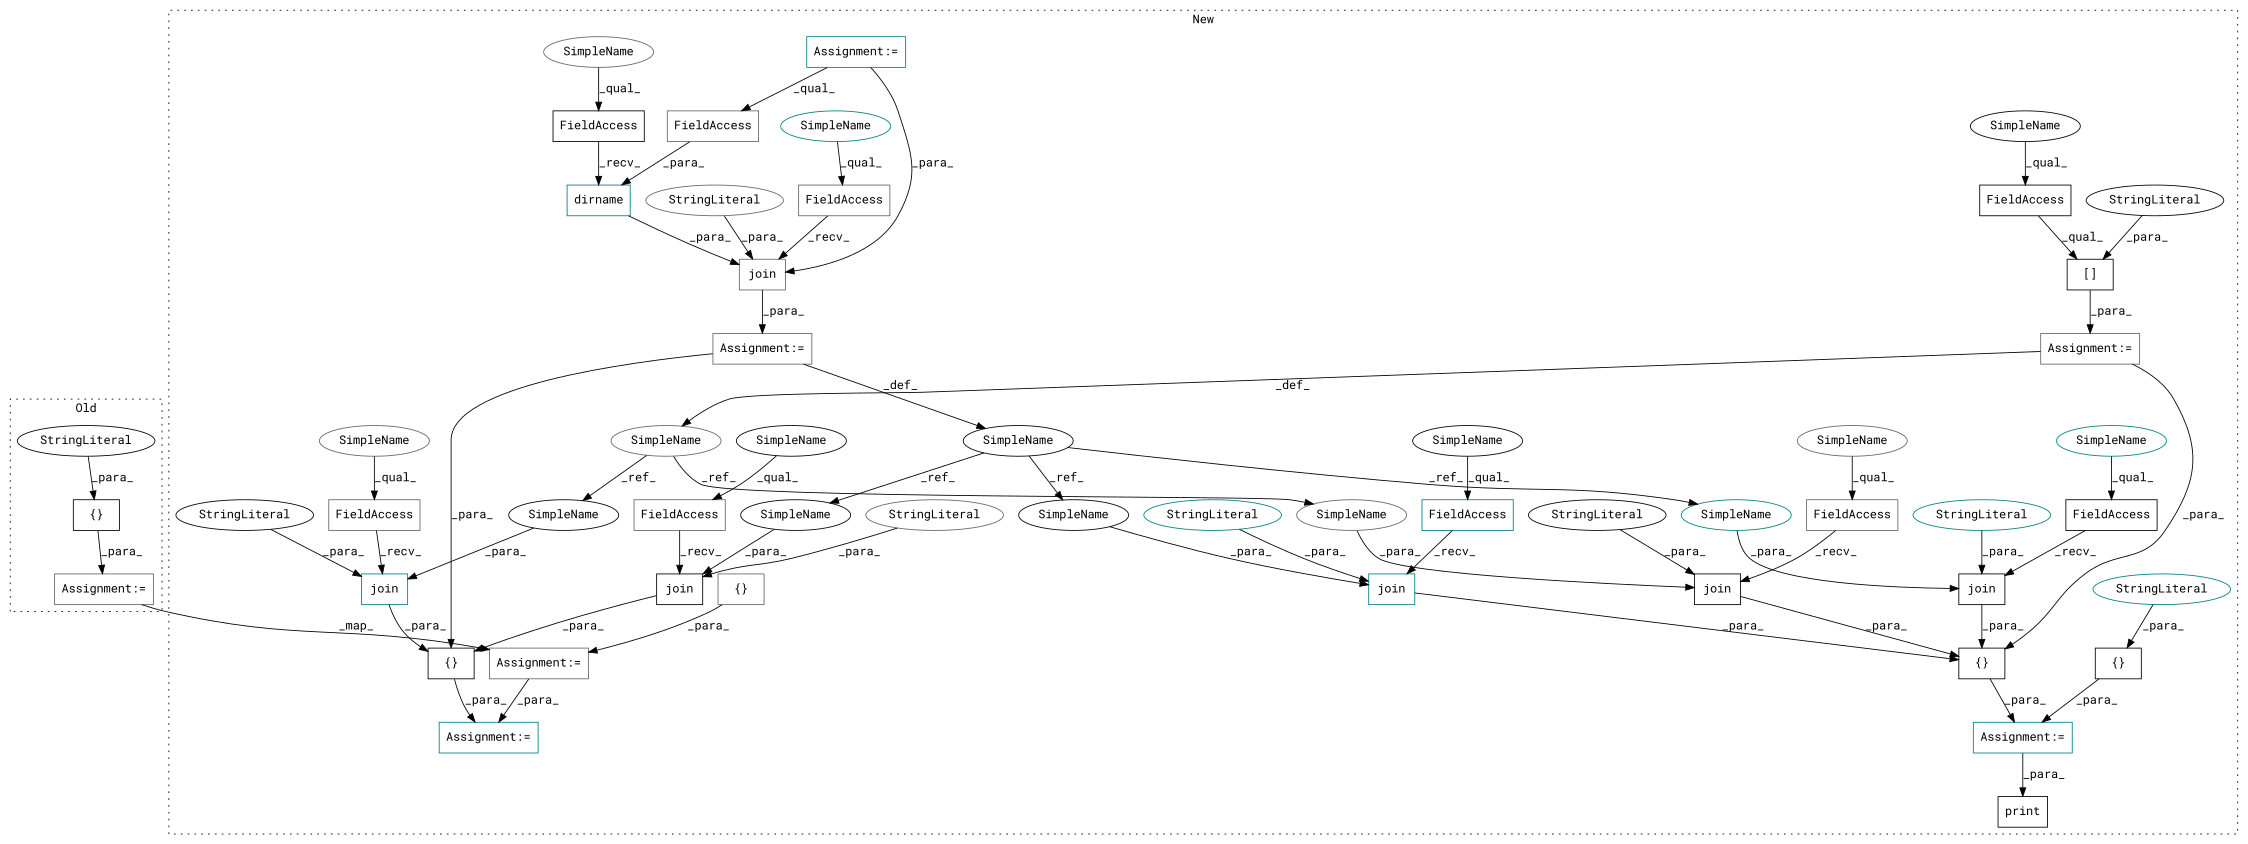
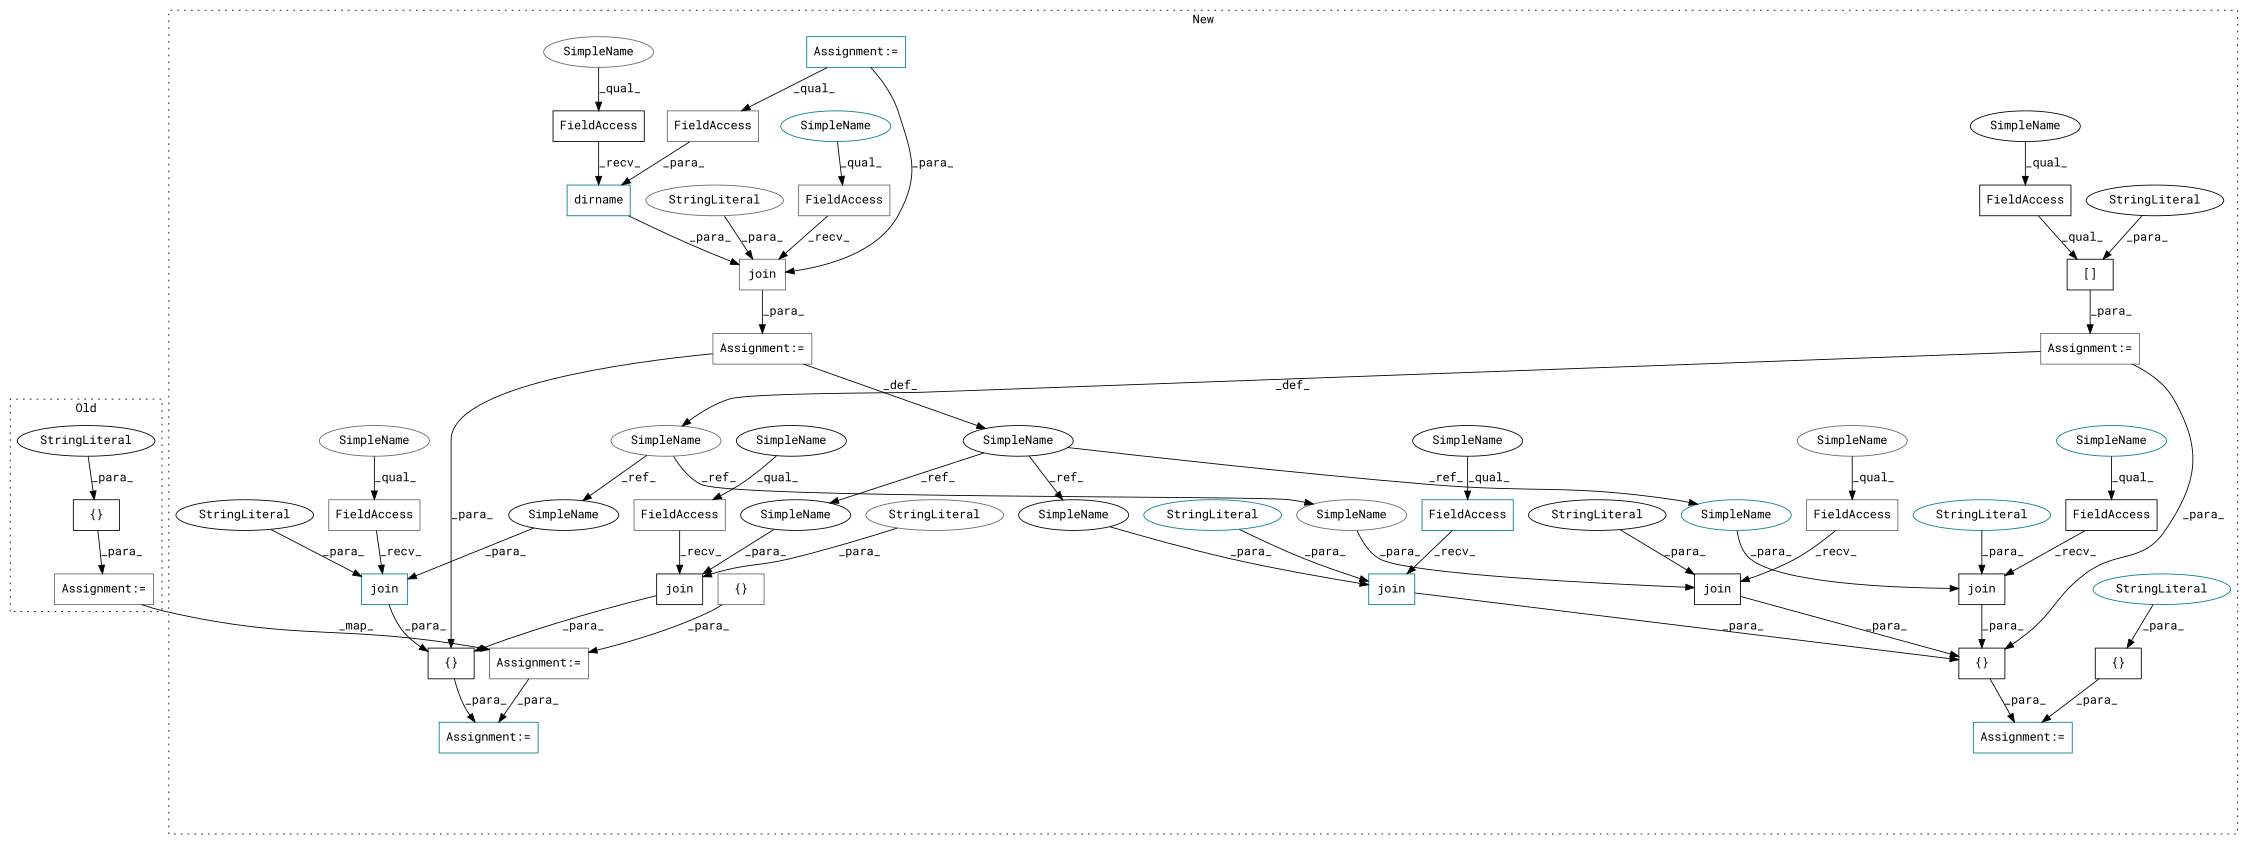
(2023, 812) -> none
